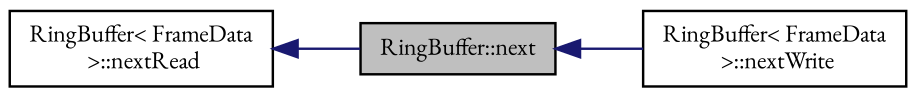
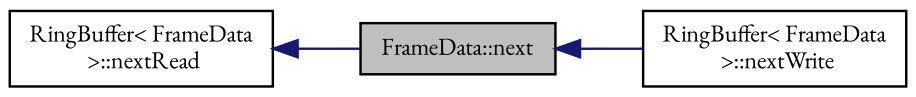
(458, 49) -> (458, 49)
